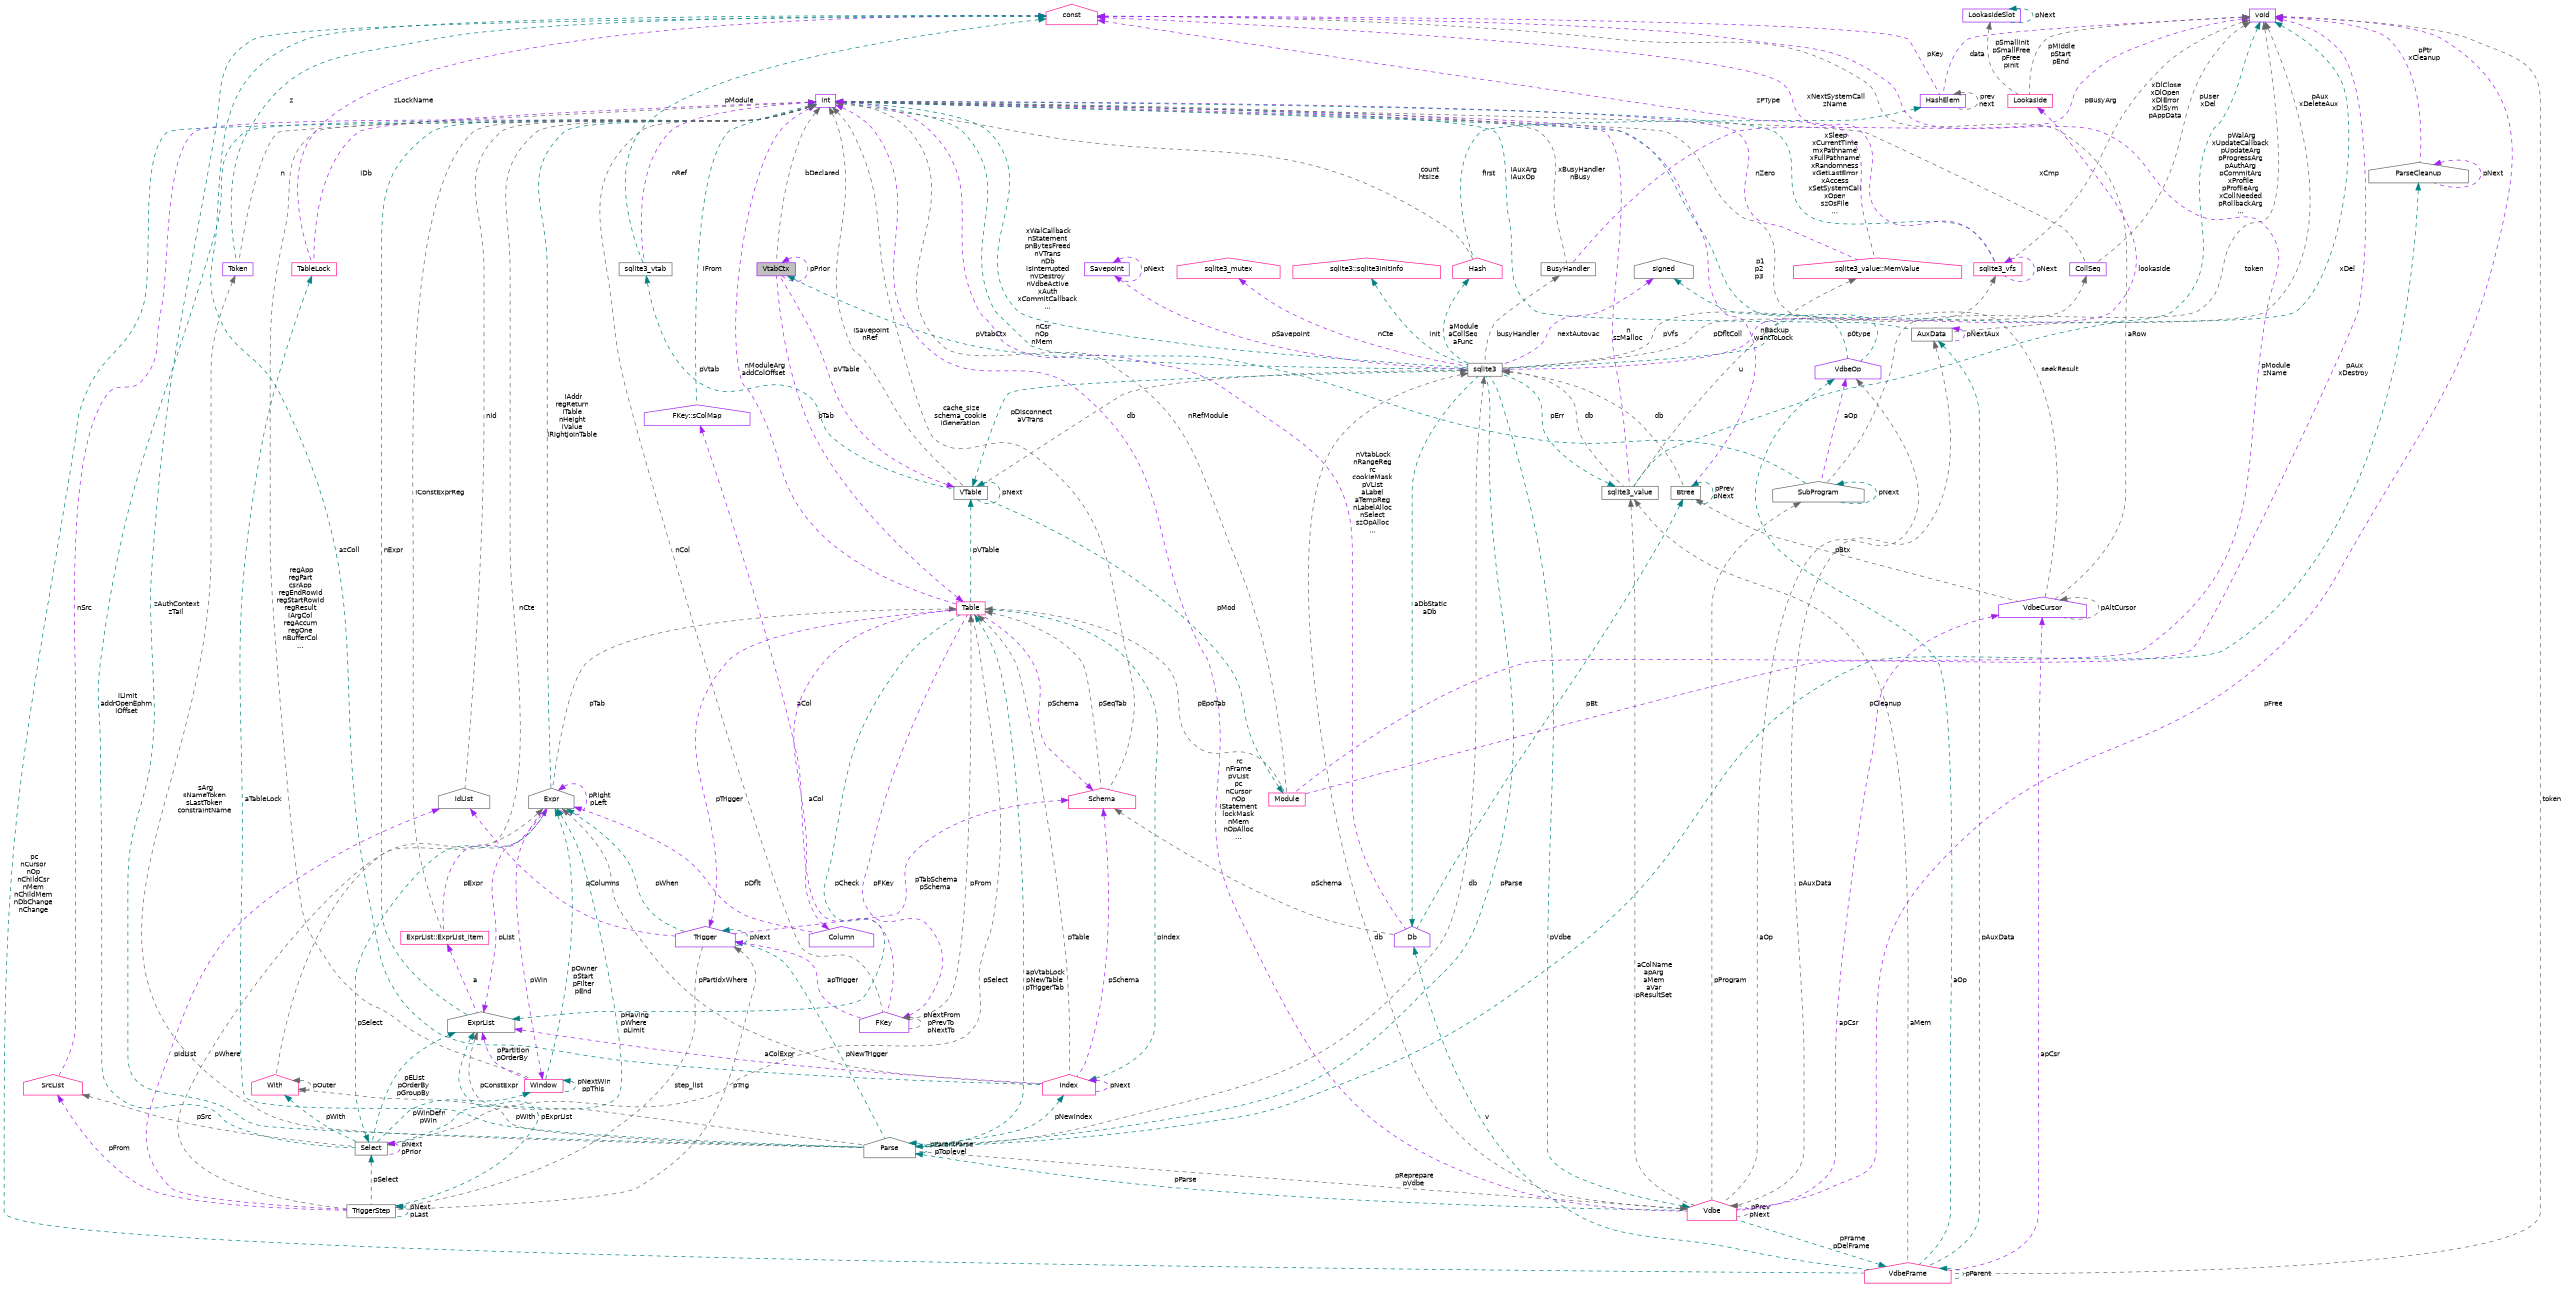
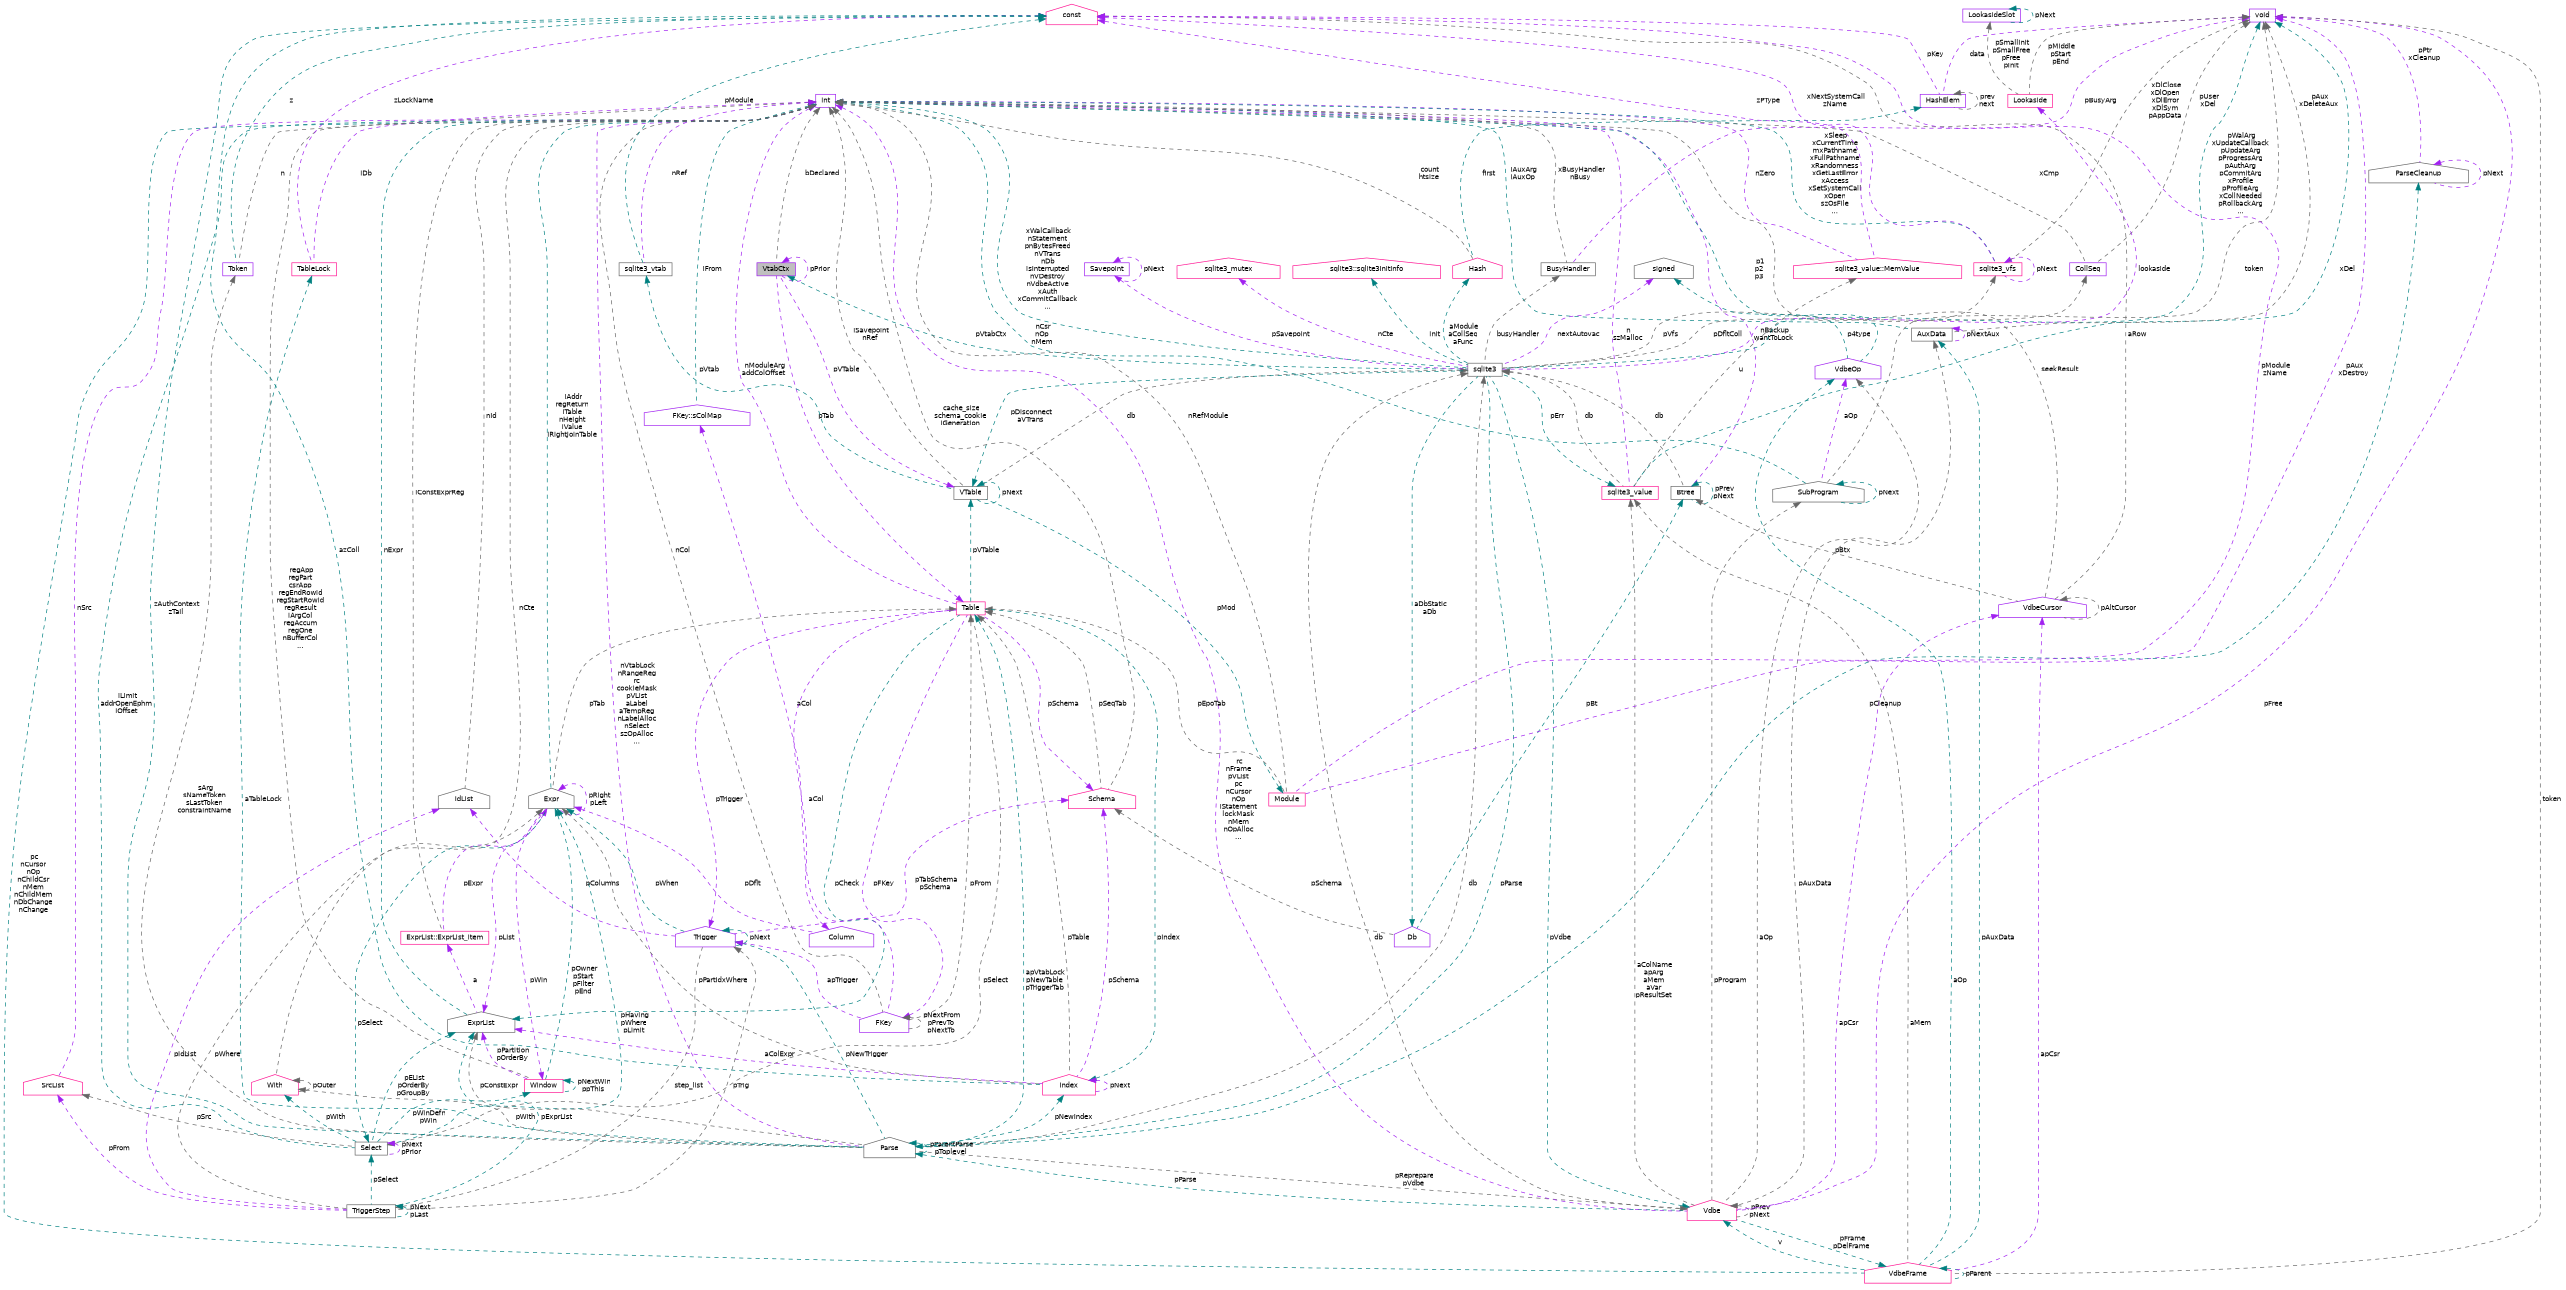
(1858, 335) -> (1858, 335)
(1247, 404) -> (608, 594)
(1630, 493) -> (1630, 493)
(1583, 1218) -> (1795, 1256)
